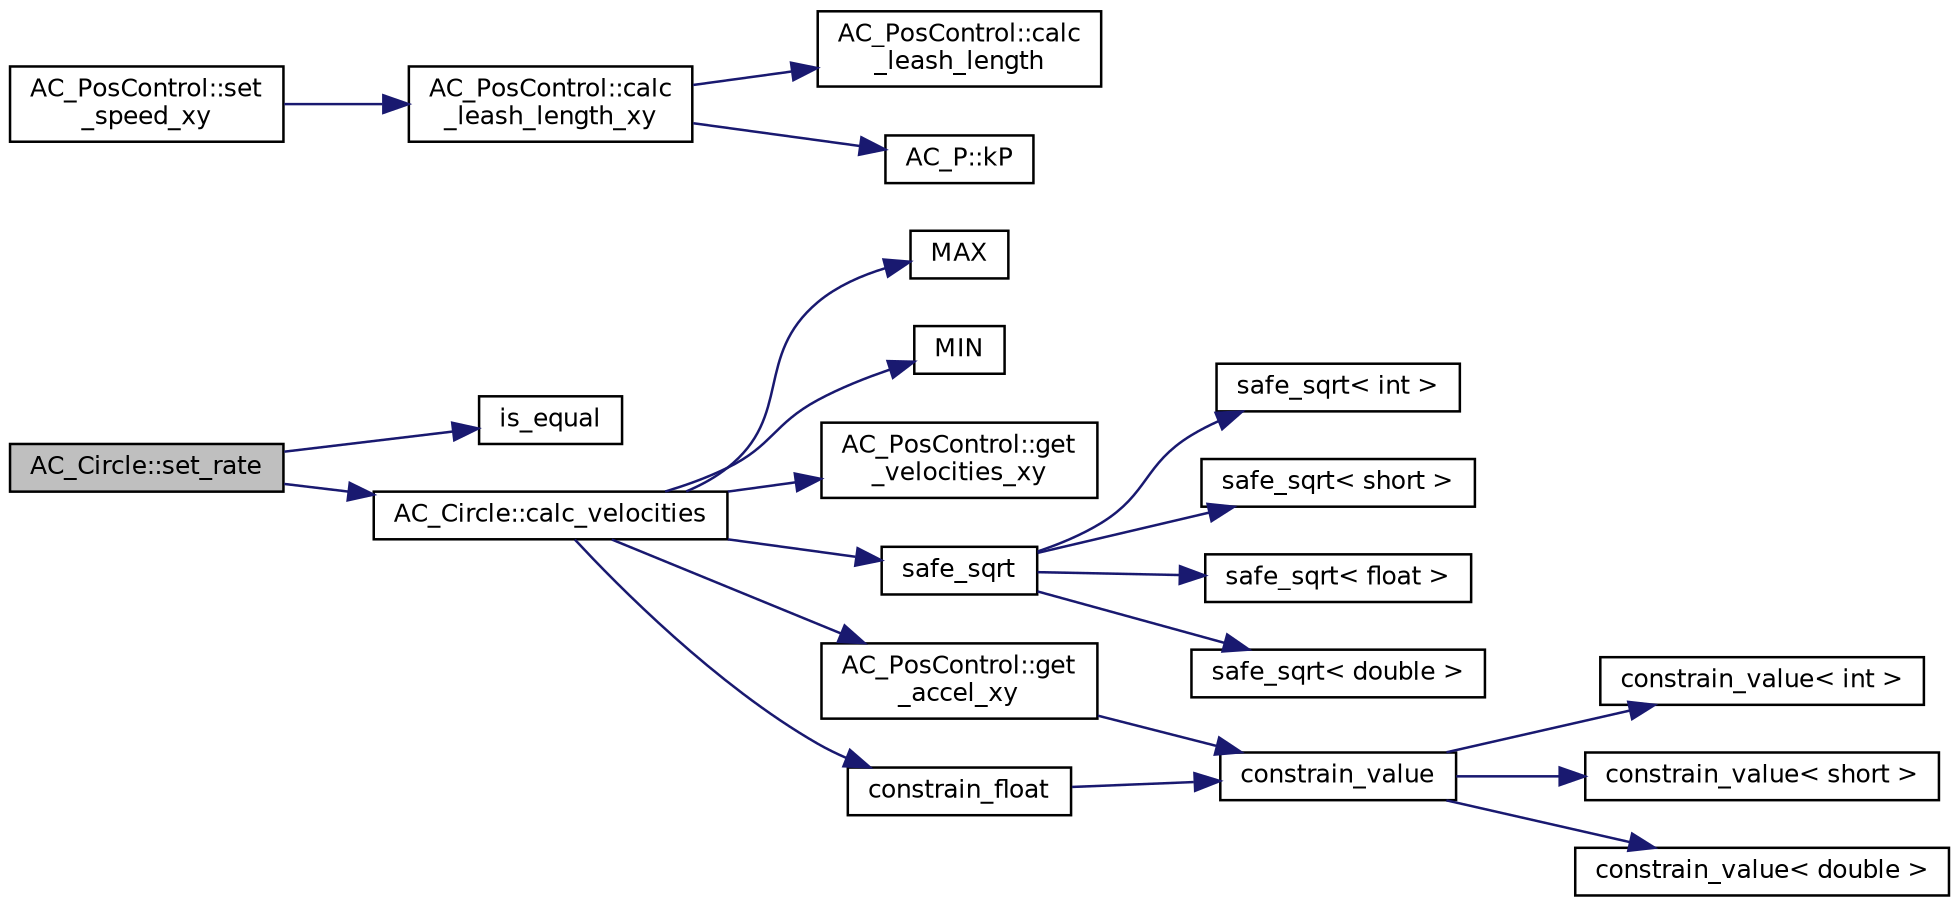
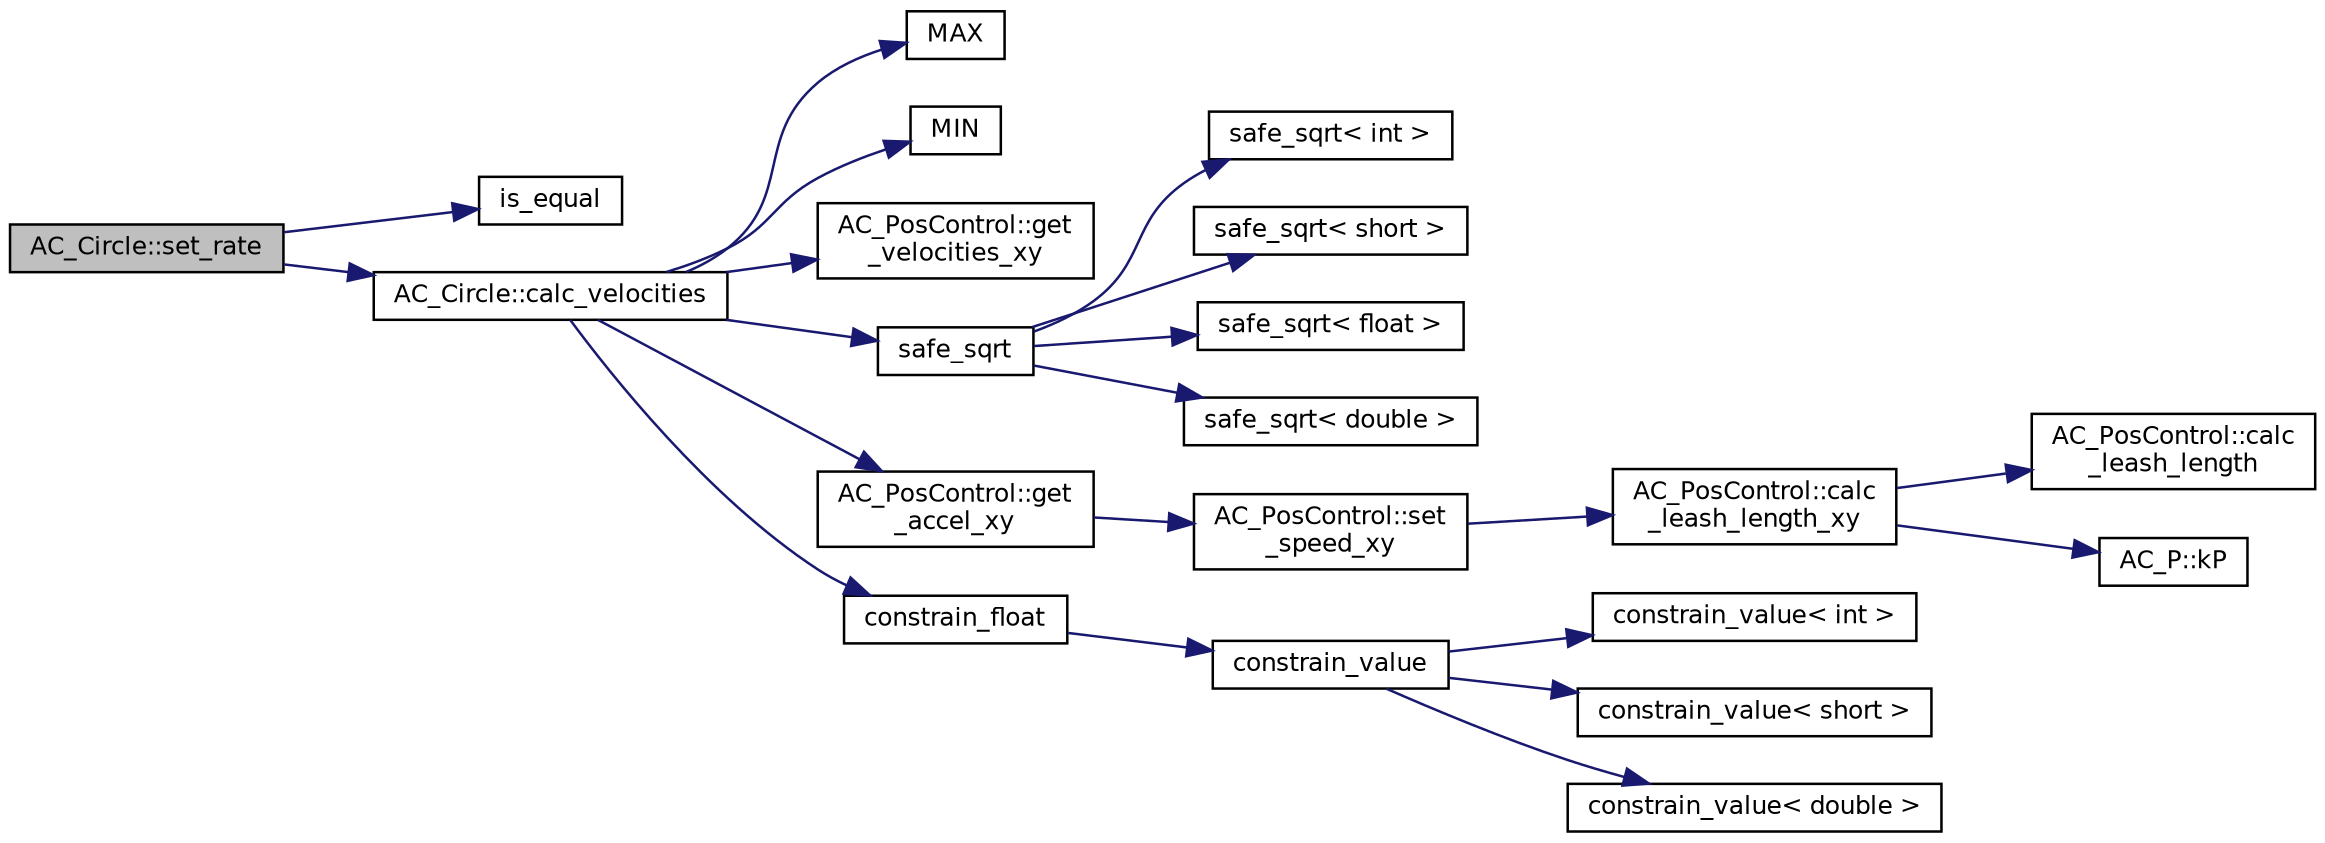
(1157, 731) -> (1131, 520)
